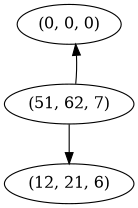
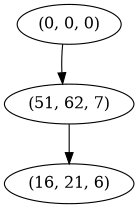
(77, 70) -> (62, 58)
(69, 184) -> (69, 184)
